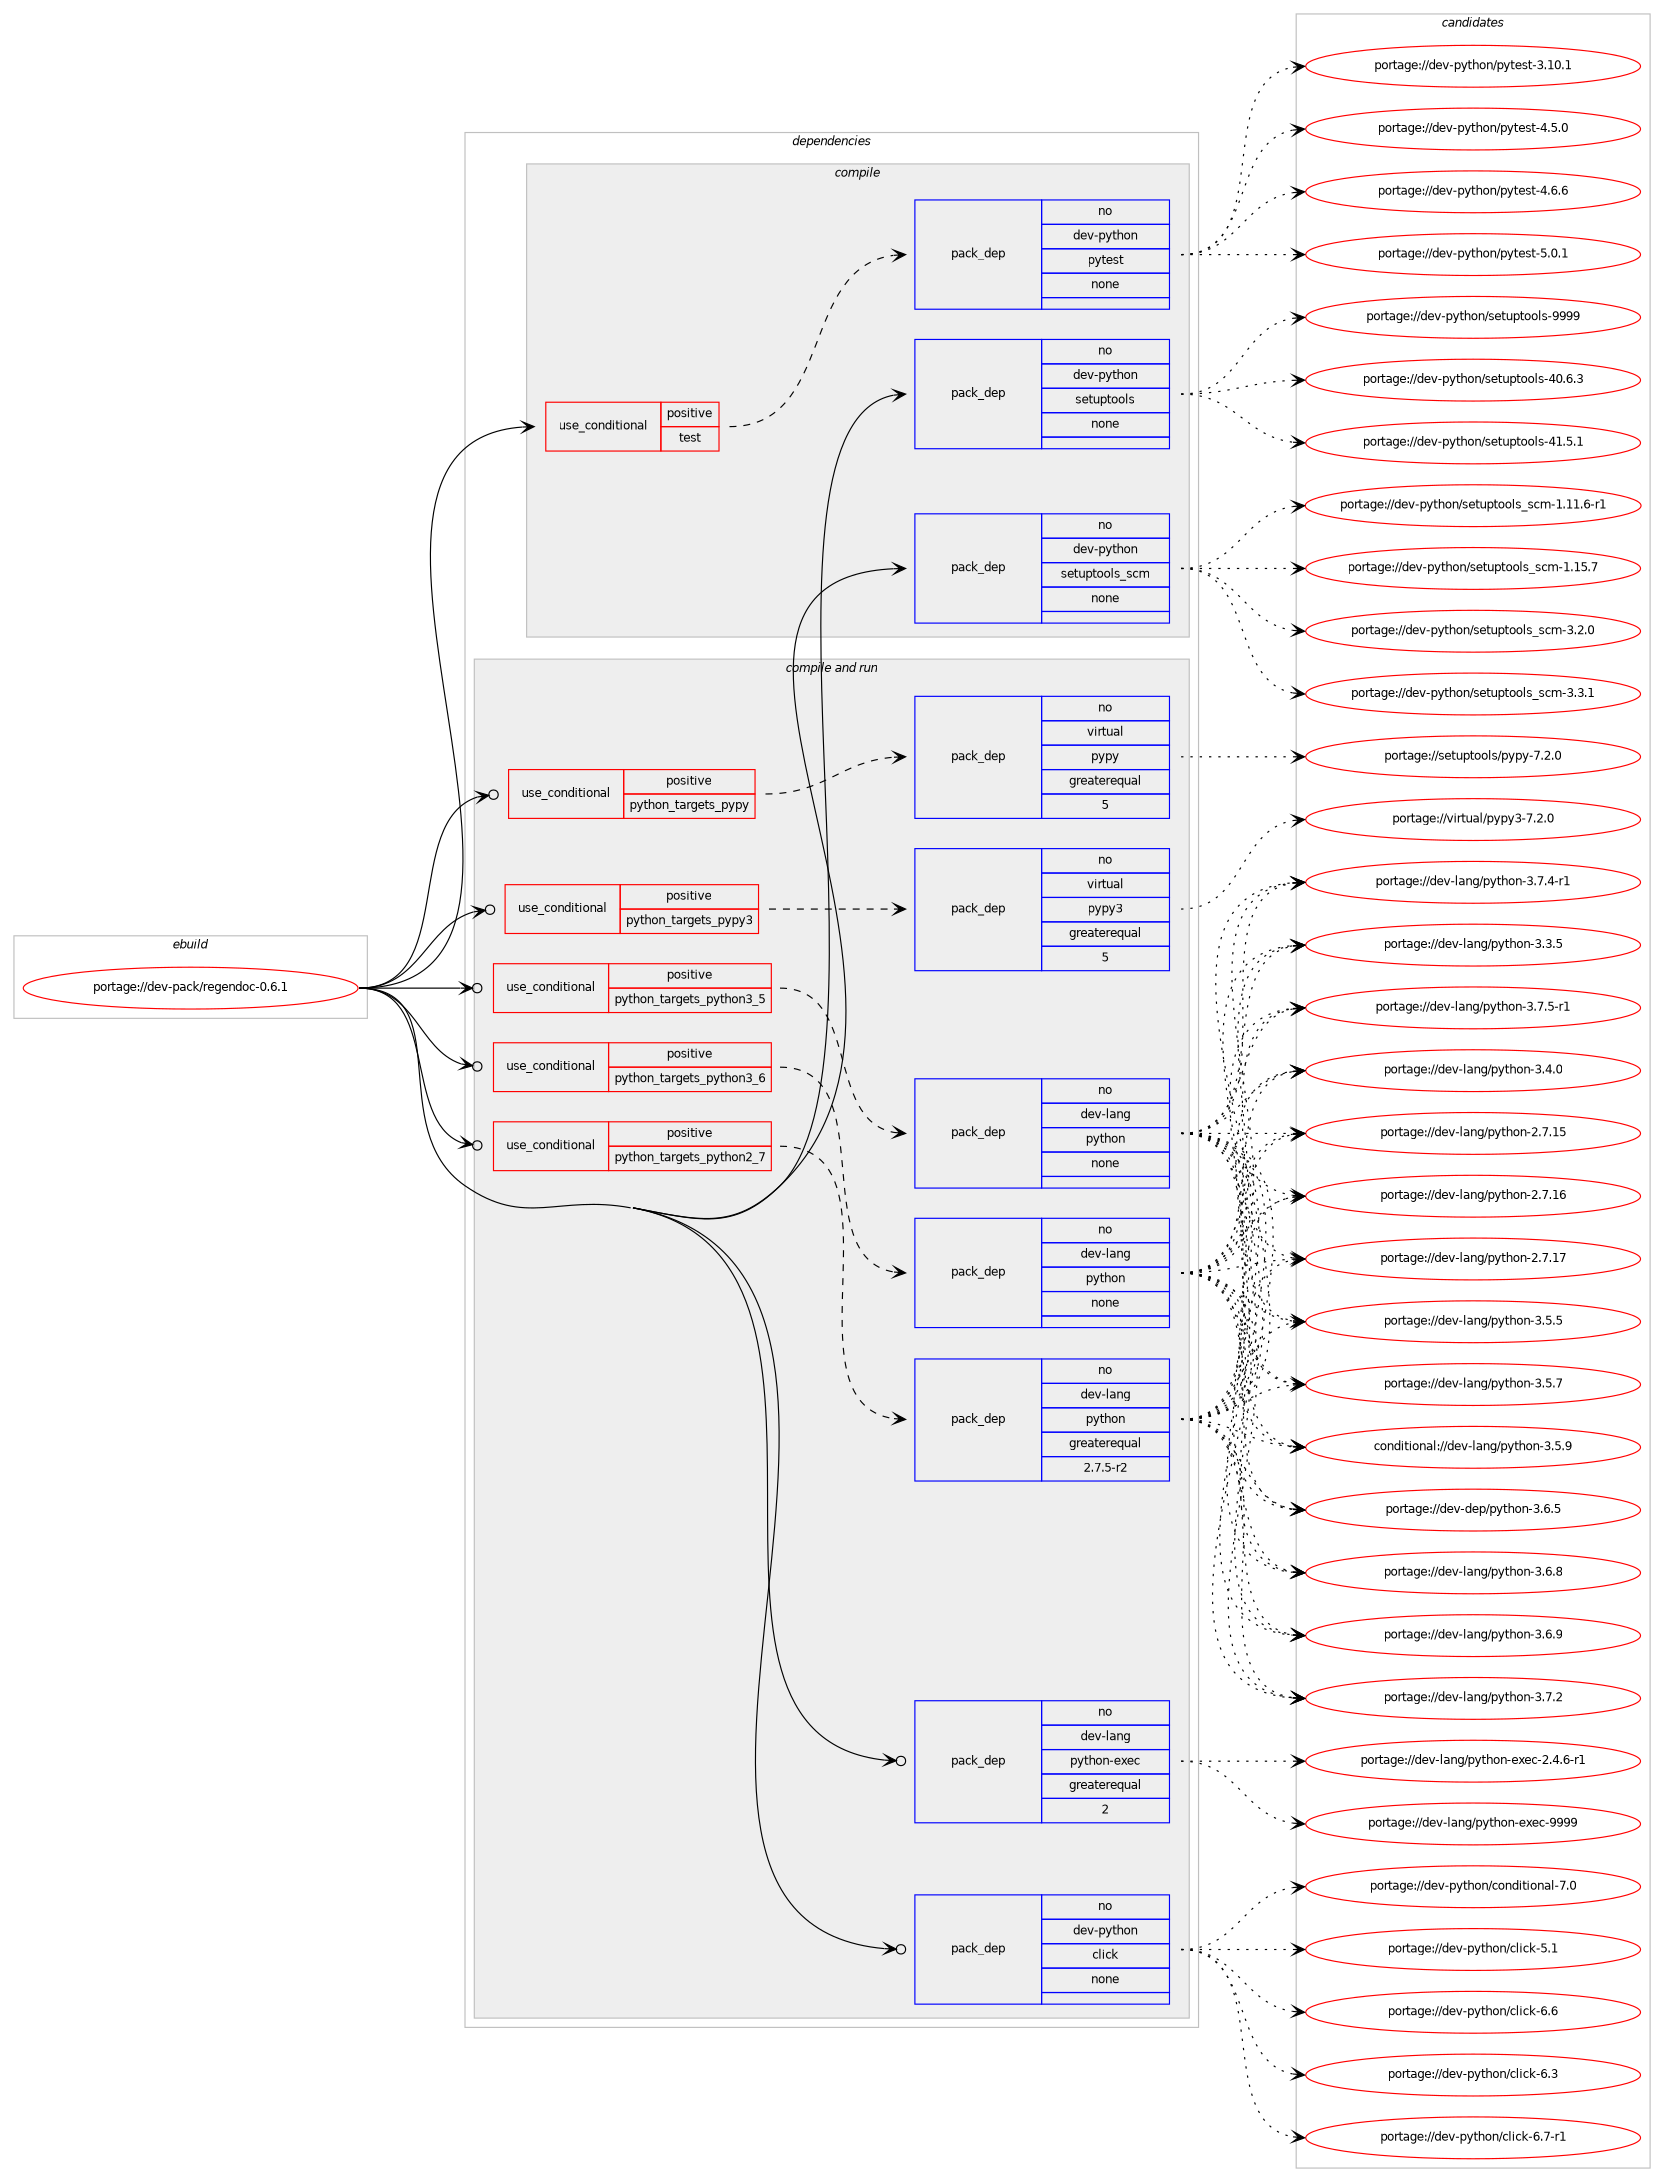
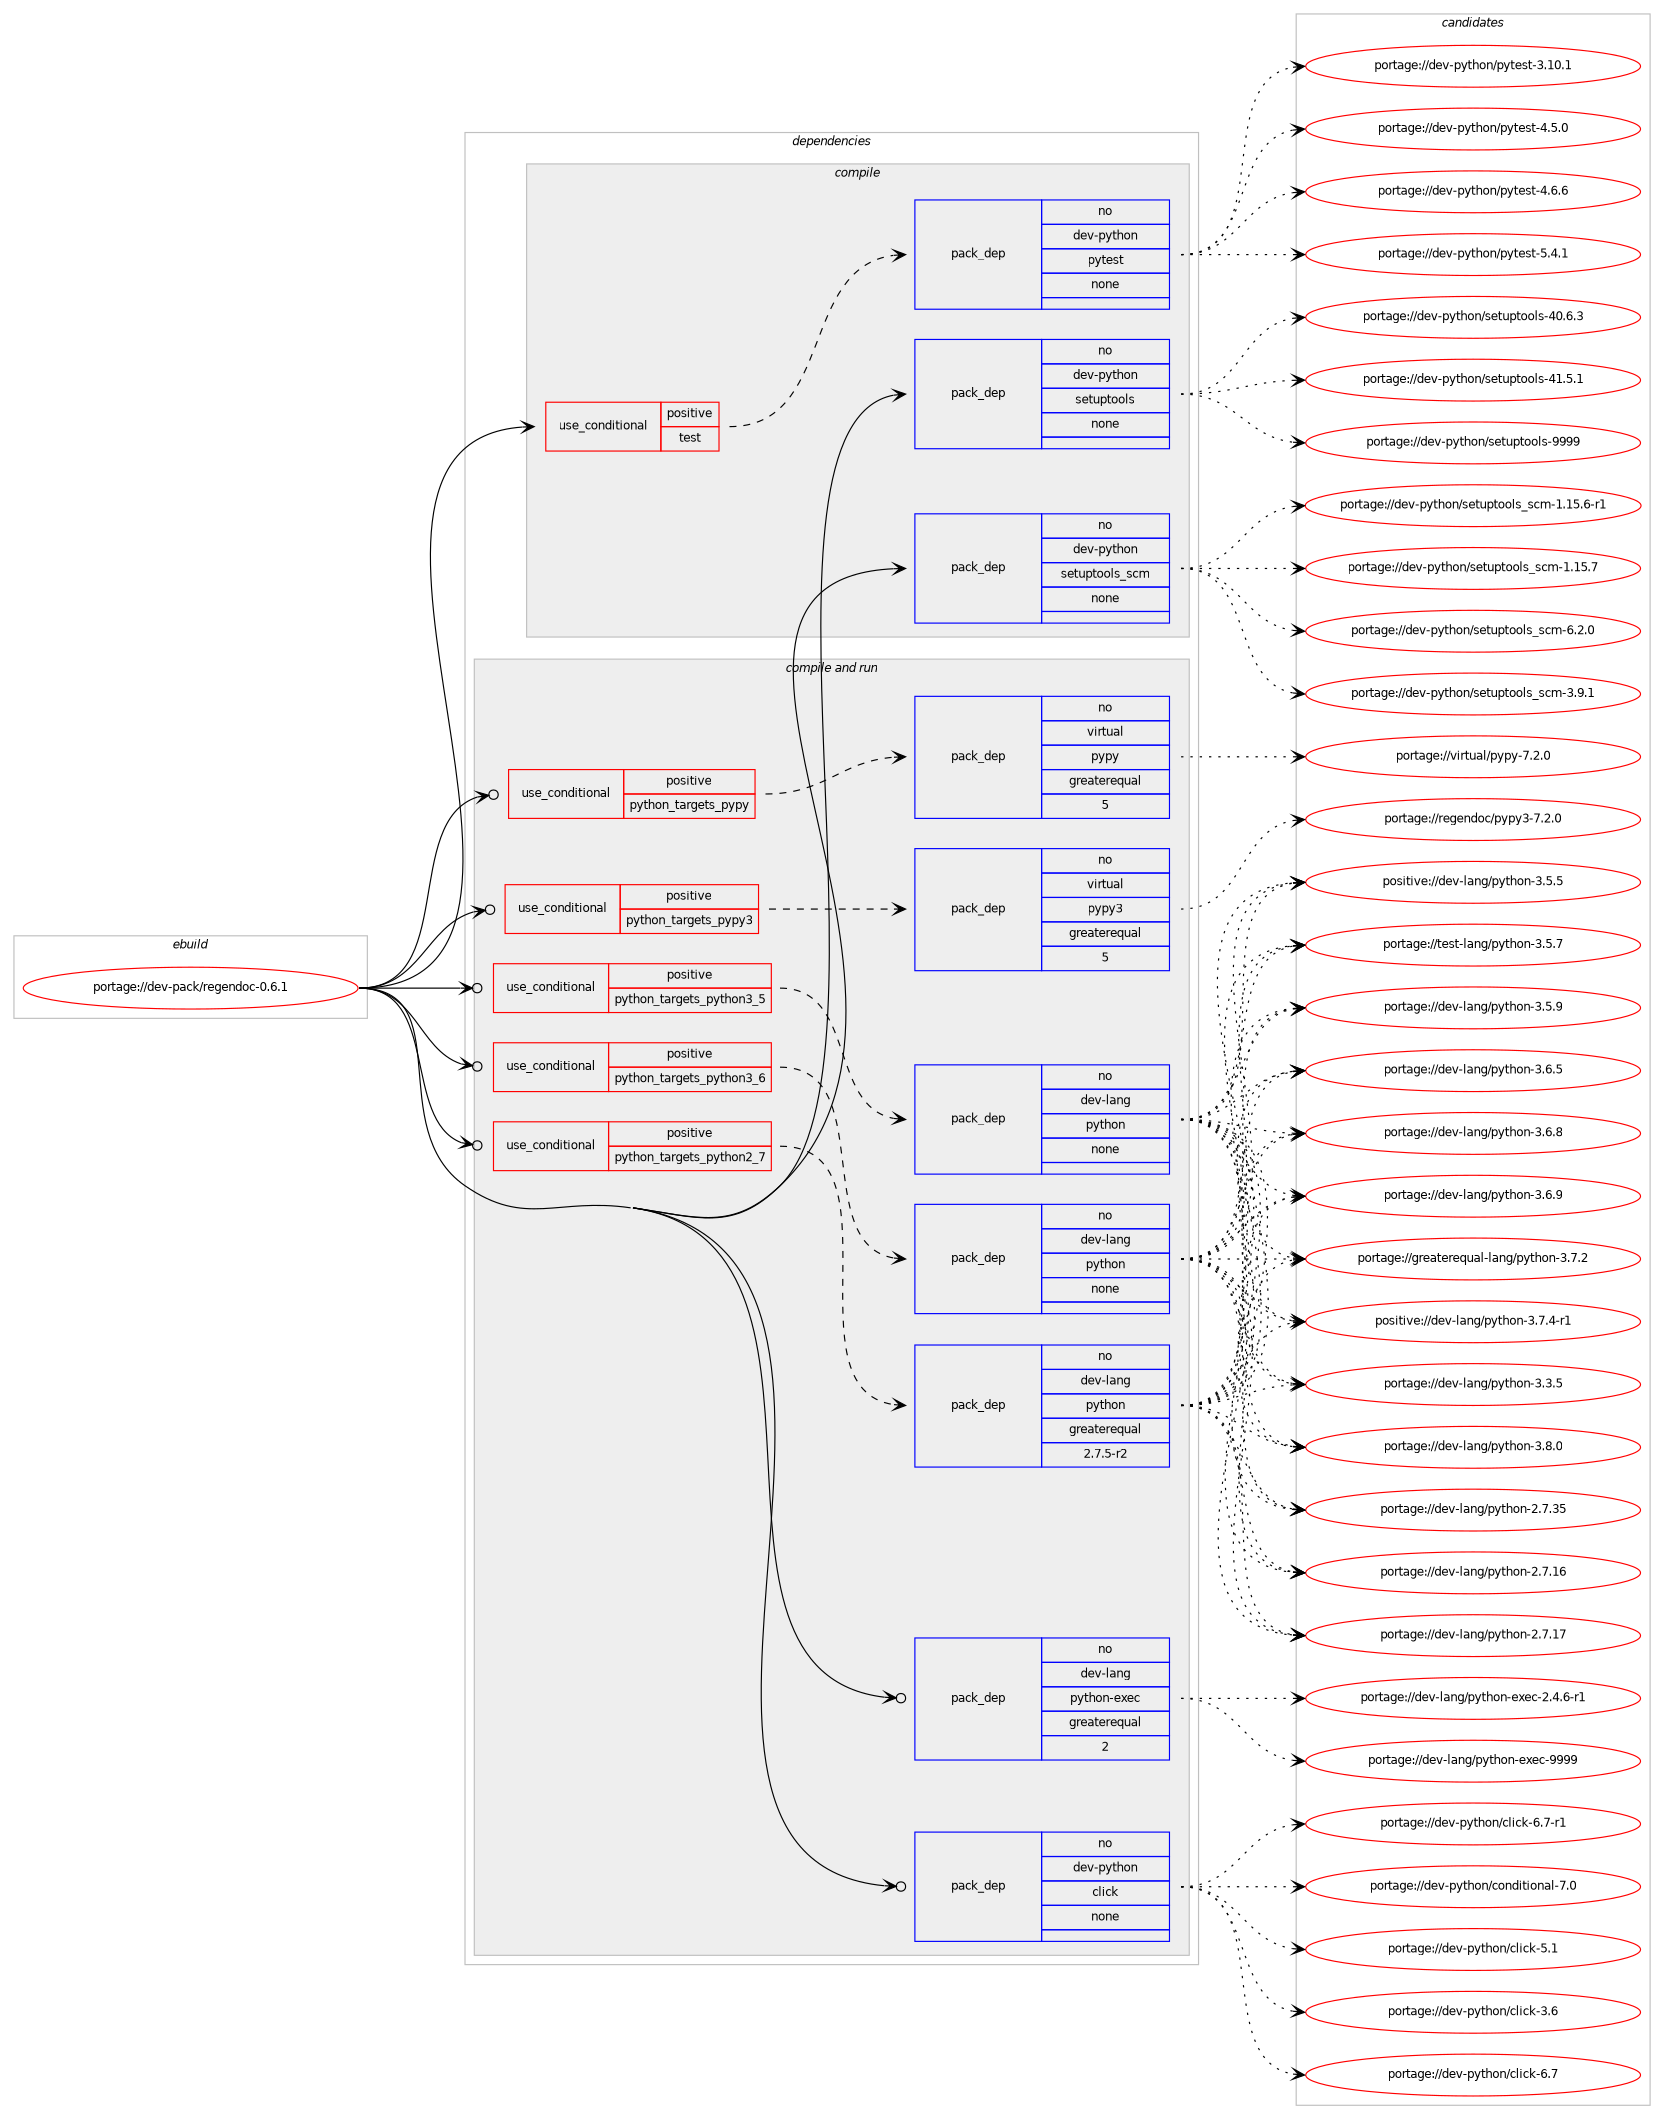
(1473, 255) -> (1473, 255)
(1473, 506) -> (1473, 506)
(1473, 631) -> (1473, 631)
(1473, 694) -> (1473, 694)
(1473, 757) -> (1473, 757)
(1473, 820) -> (1473, 820)
(1473, 882) -> (1473, 1322)
(1473, 1008) -> none
(1473, 1071) -> (1473, 1447)
(1473, 1133) -> (1473, 1510)
(1473, 1322) -> (1473, 882)
(1473, 1385) -> (1473, 945)
(1473, 1447) -> (1473, 1008)
(1473, 1510) -> (1473, 1071)
(1473, 1698) -> (1473, 1259)
(1473, 2012) -> (1473, 2012)
(1473, 2075) -> (1473, 2075)
